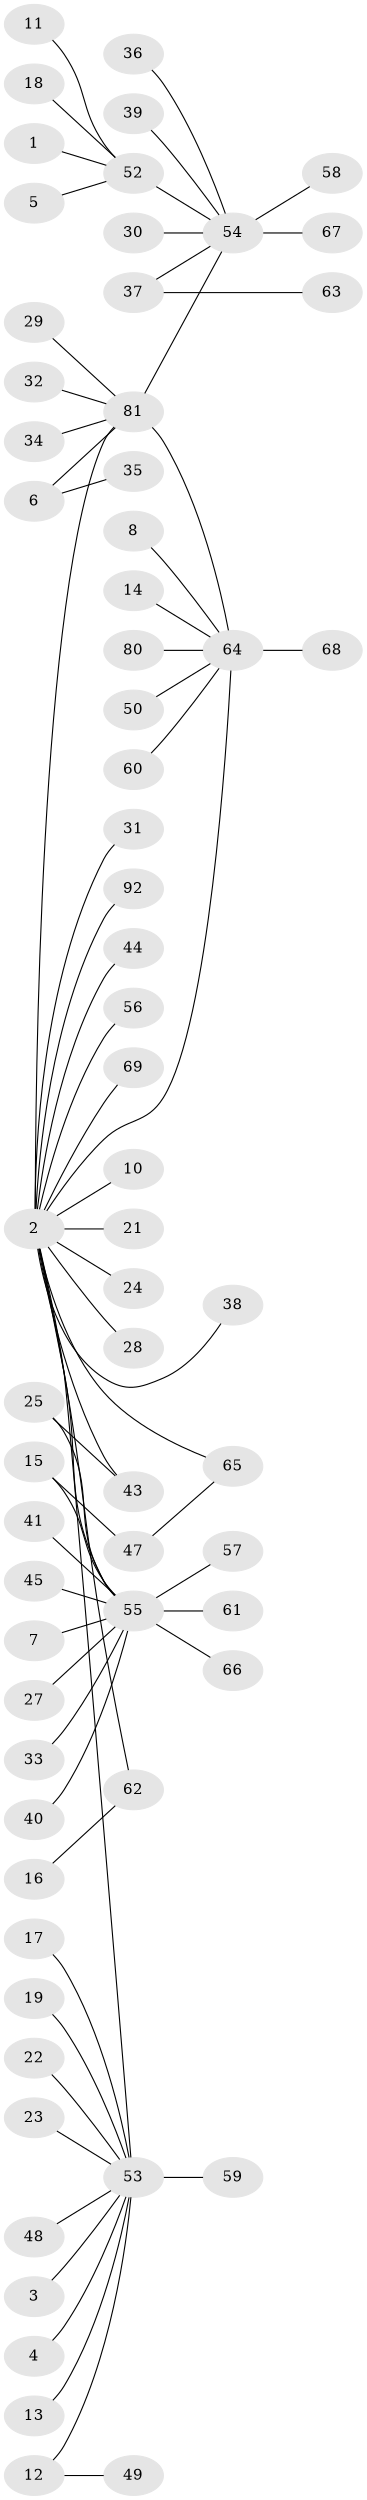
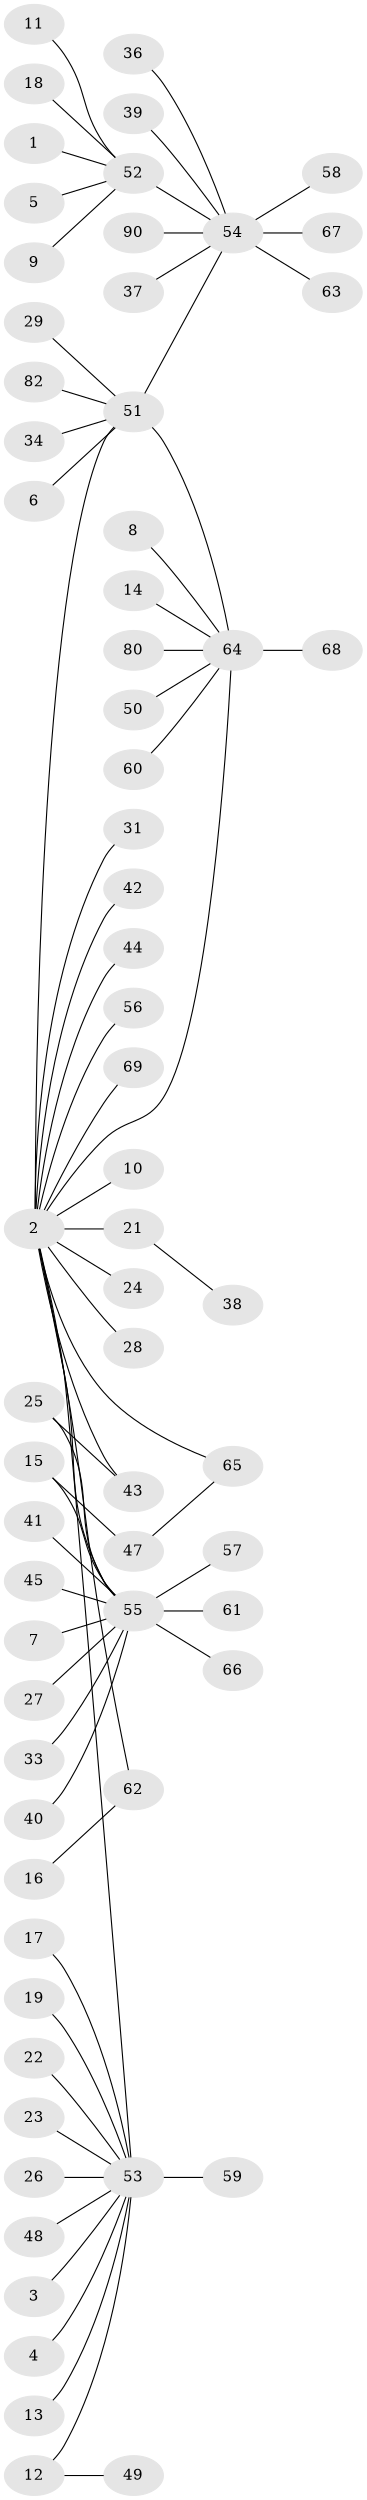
(134, 233) -> (134, 233)
none -> (34, 263)
(233, 293) -> (283, 263)
(34, 382) -> (34, 382)
(134, 412) -> (134, 412)
(134, 471) -> none
(134, 889) -> (134, 889)
(102, 1376) -> (183, 1267)
none -> (34, 2177)
